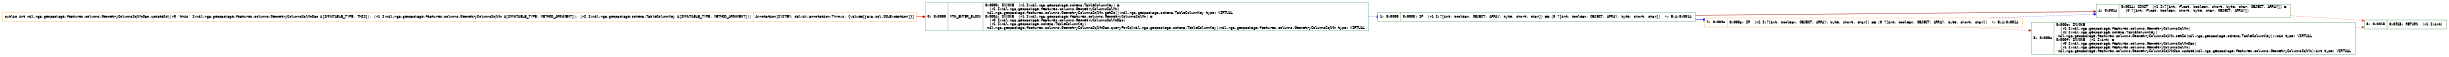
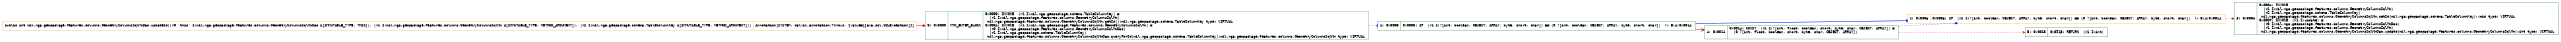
(2041, 16) -> (1927, 25)
(2358, 28) -> none
(2086, 40) -> (2292, 20)
